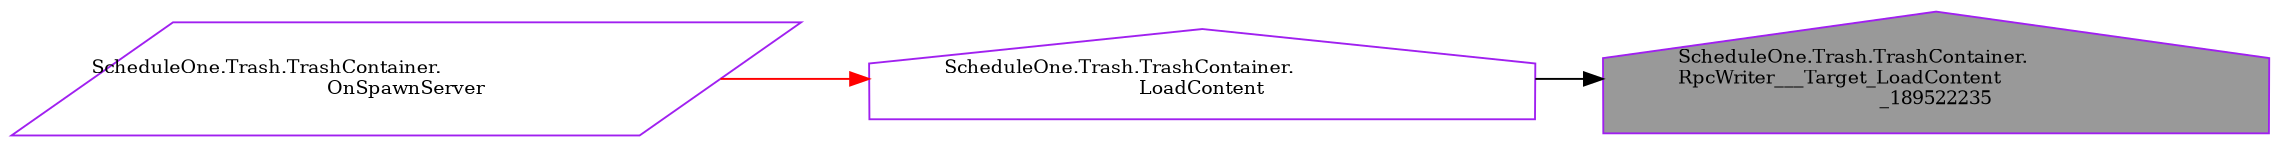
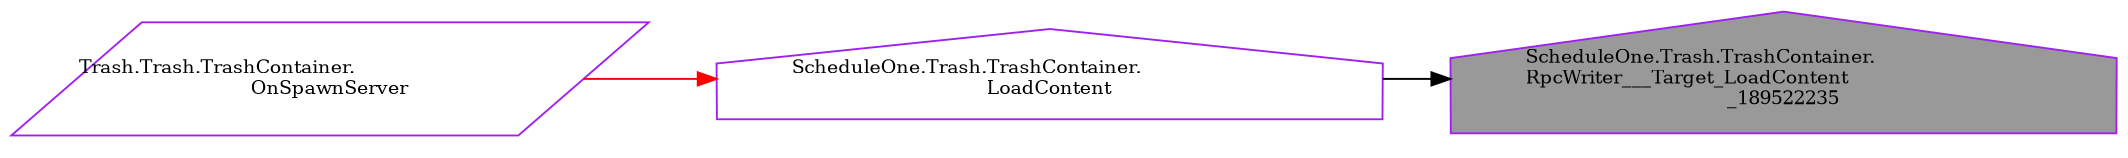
(406, 79) -> (330, 79)
